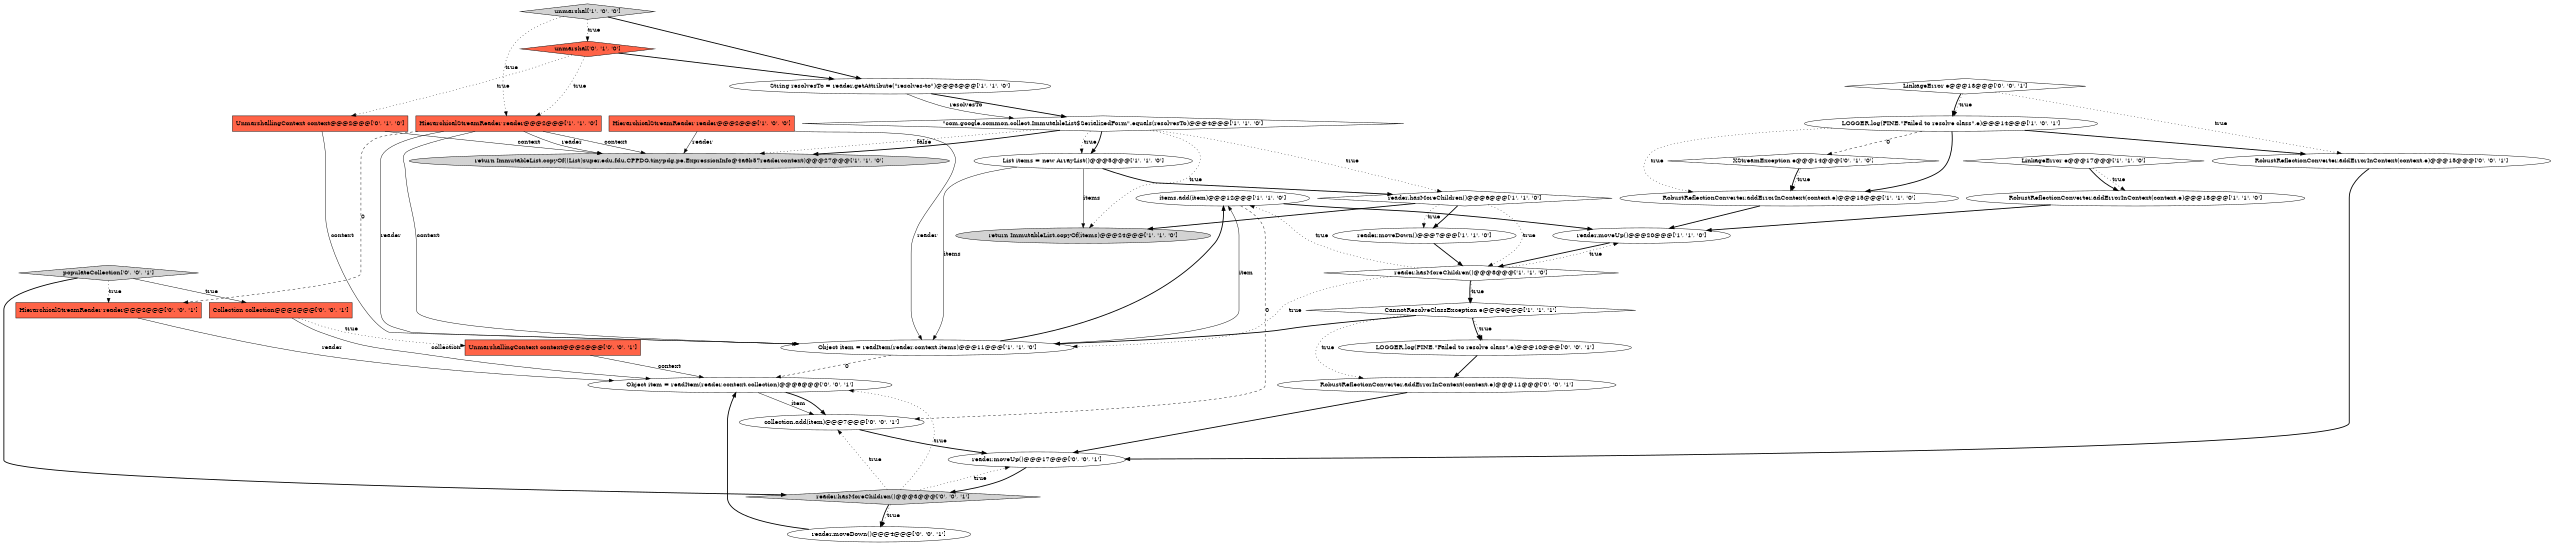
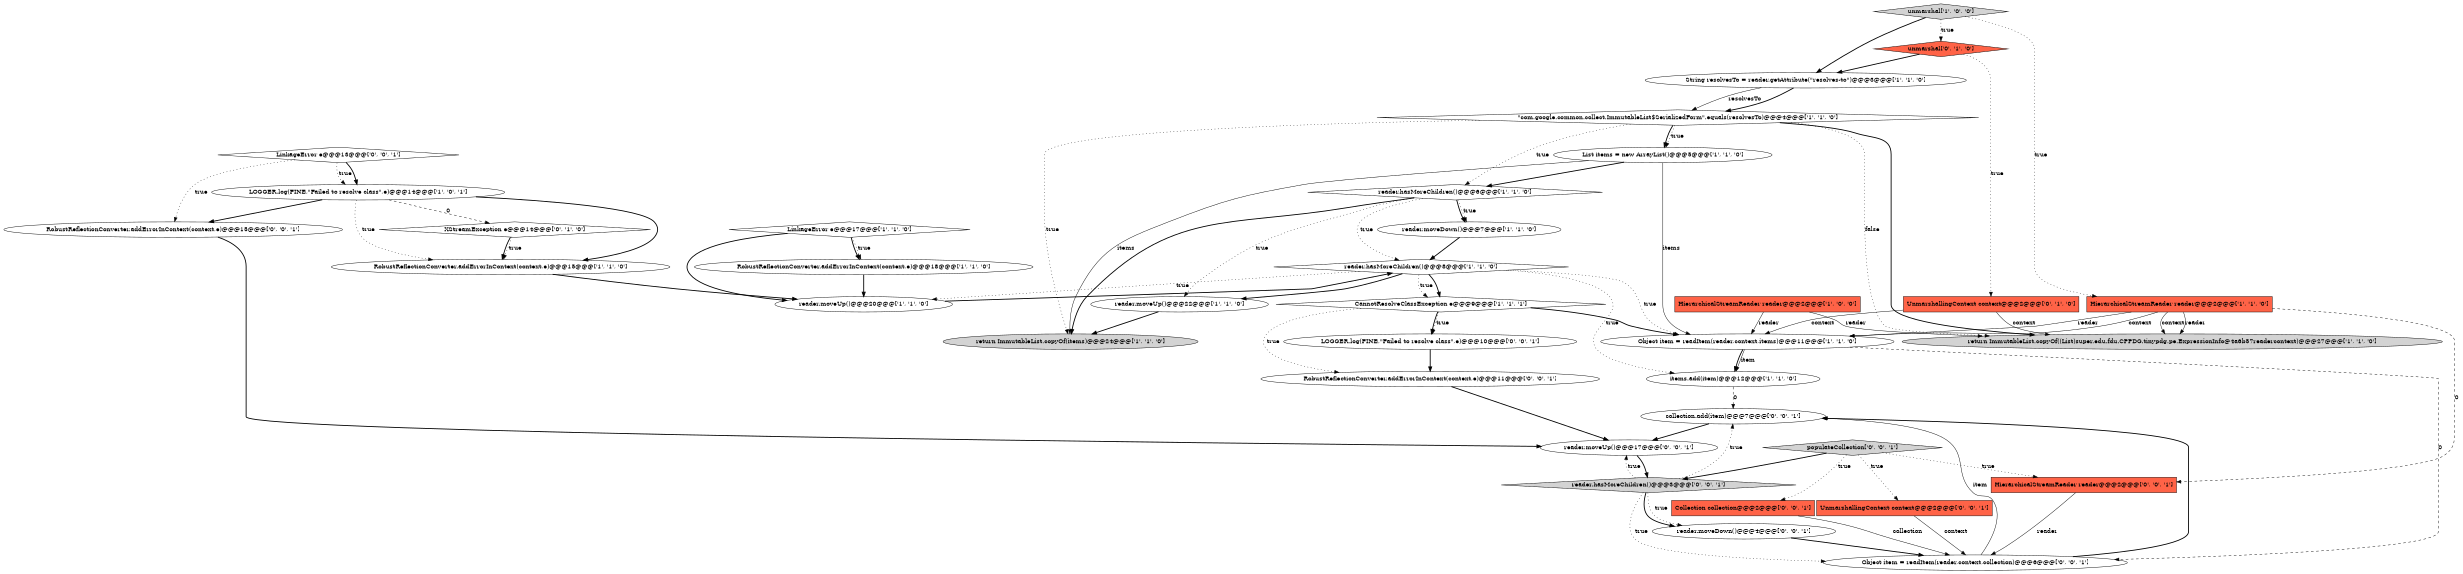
(567, 89) -> none
(1436, 213) -> (687, 264)
(187, 290) -> (1818, 481)
none -> (1180, 304)
(378, 338) -> (1877, 476)
